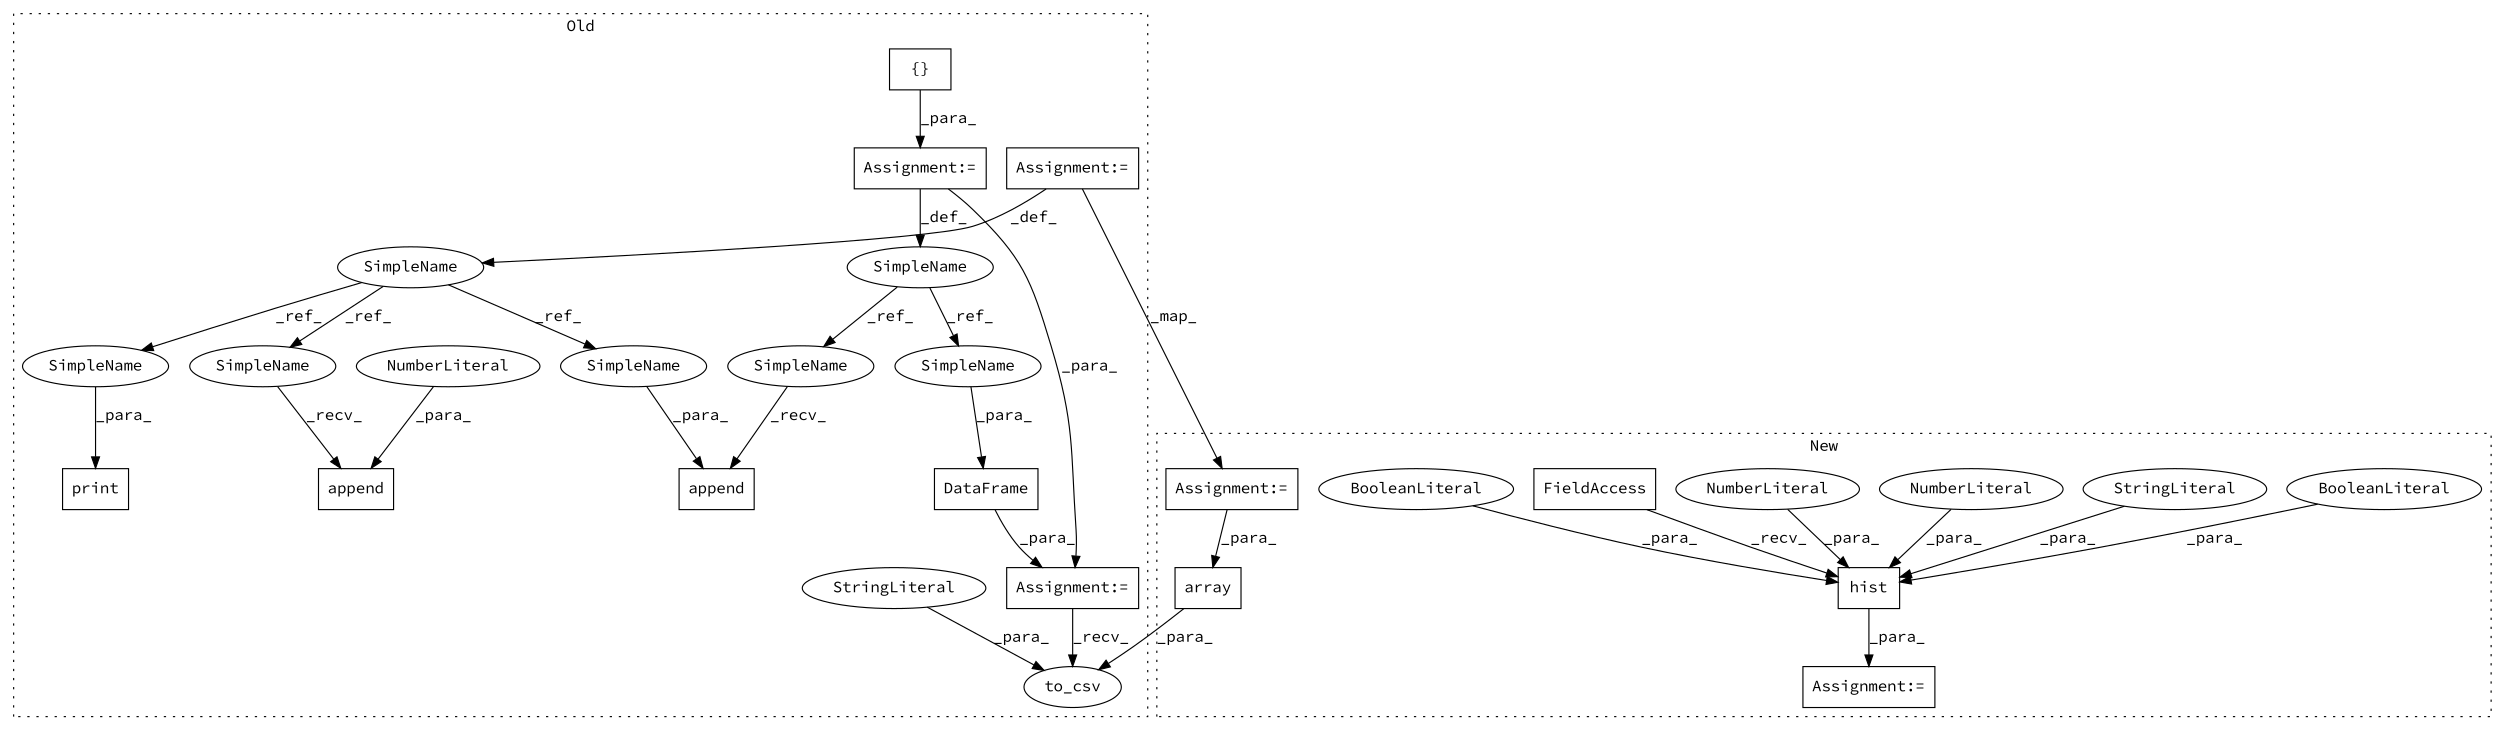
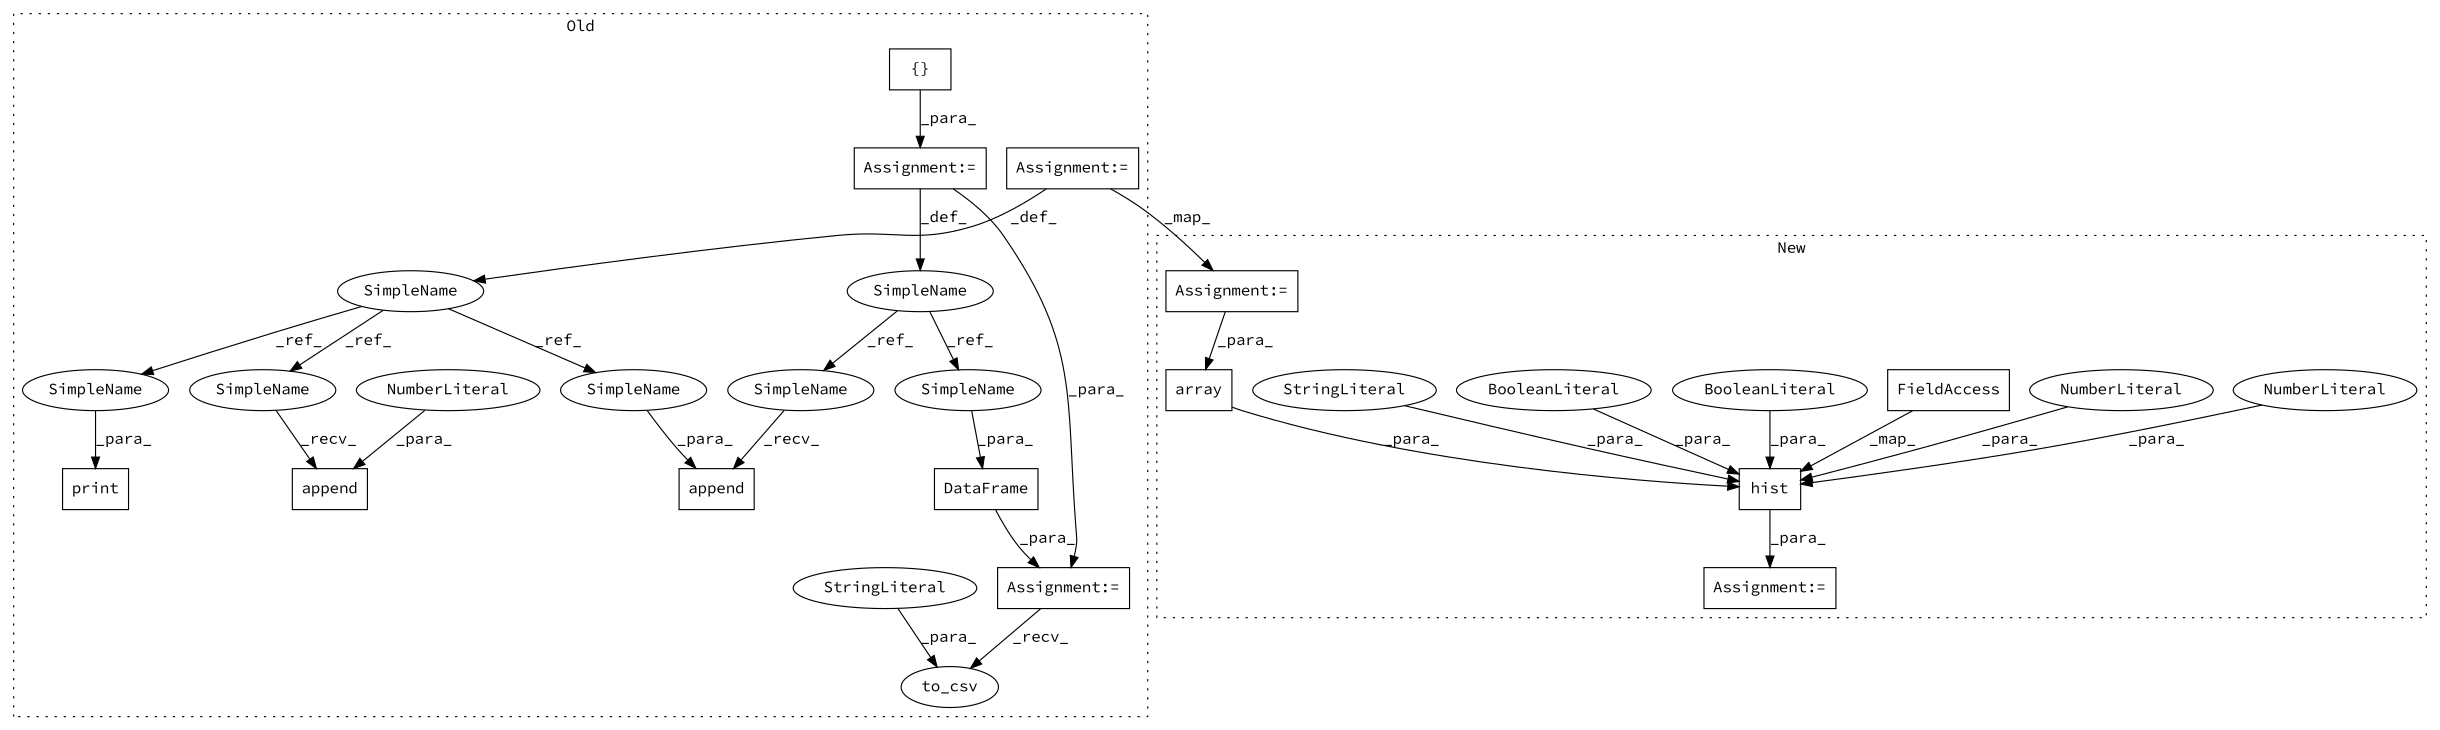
(1779, 539) -> (1893, 440)
(1139, 642) -> (1478, 461)
